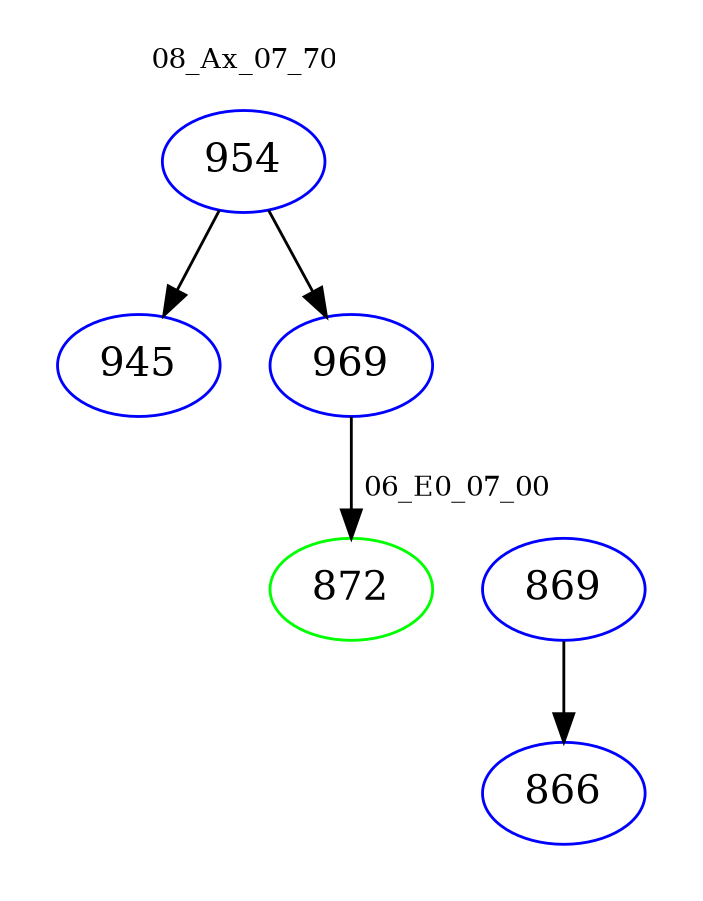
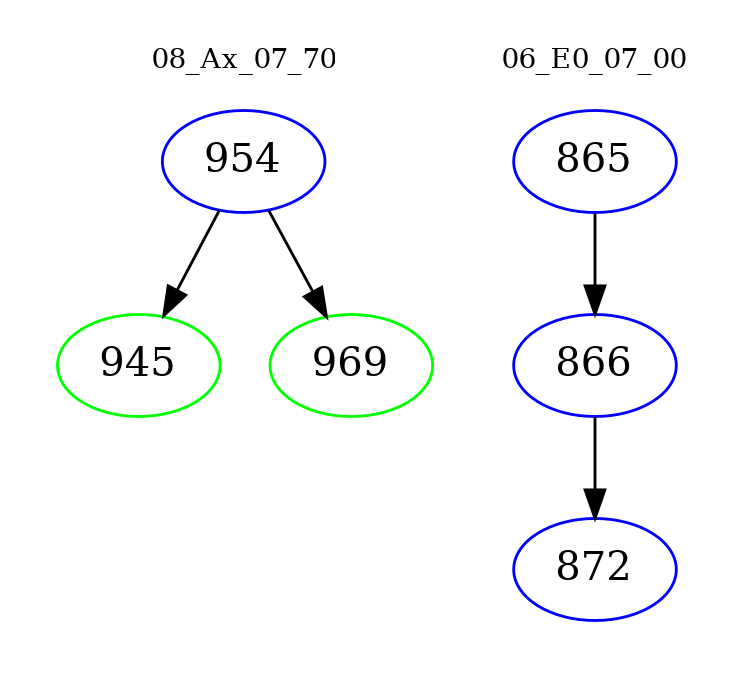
(139, 366) -> (139, 366)
(351, 366) -> (351, 366)
(351, 479) -> (595, 454)
(351, 589) -> (595, 570)
(564, 589) -> (595, 162)
